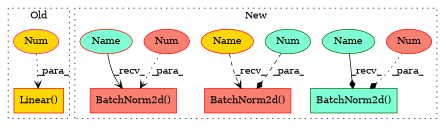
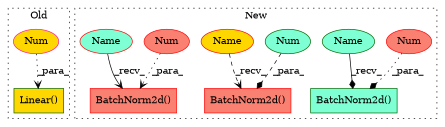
(39, 101) -> (39, 101)
